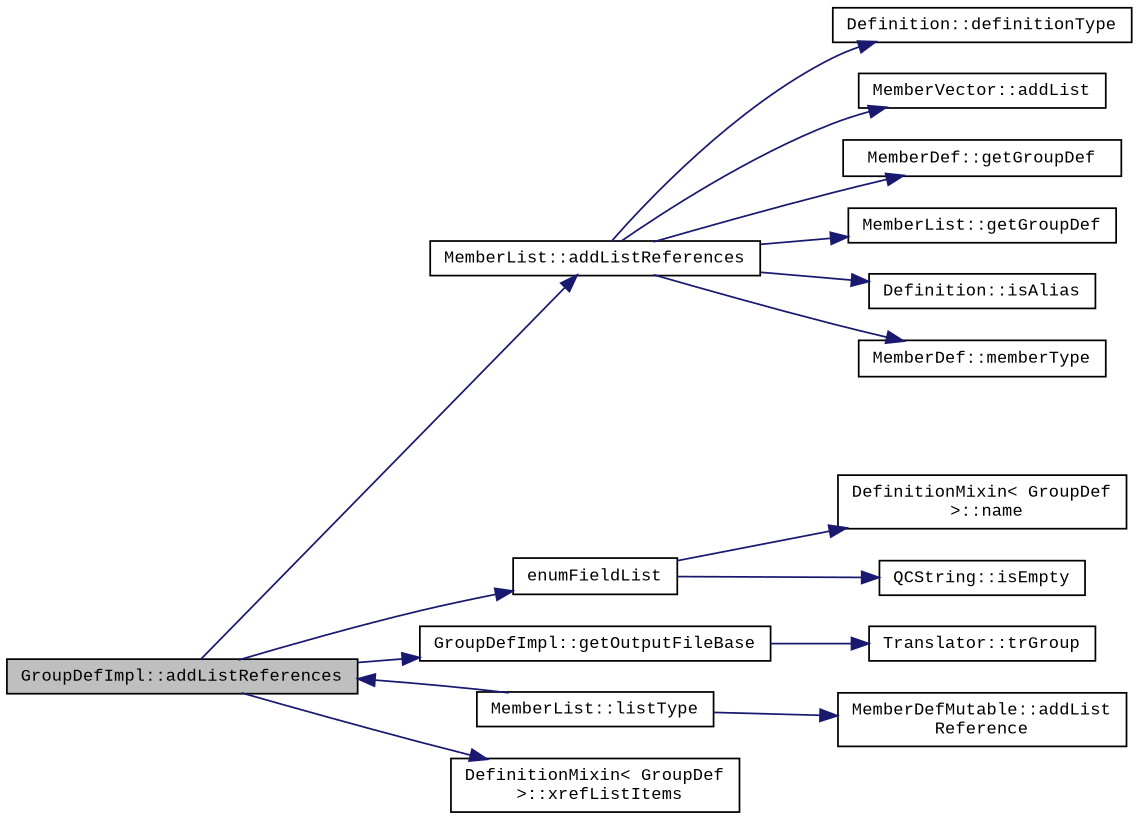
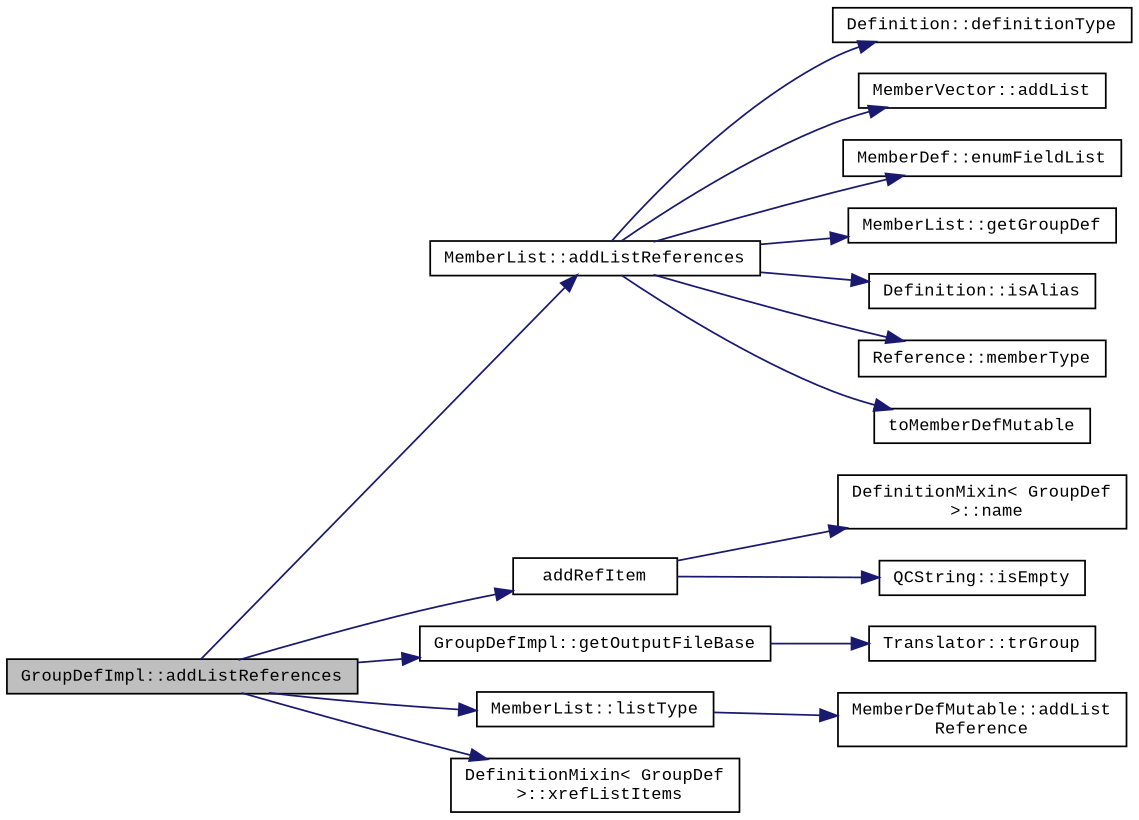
(982, 158) -> (982, 158)
(982, 359) -> (982, 359)
none -> (982, 426)
(595, 576) -> (595, 576)
(442, 686) -> (364, 702)
